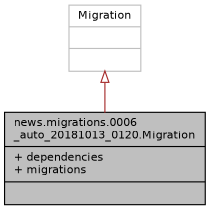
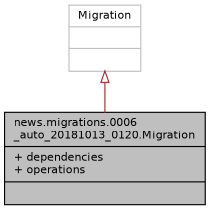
(50, 170) -> (50, 170)
